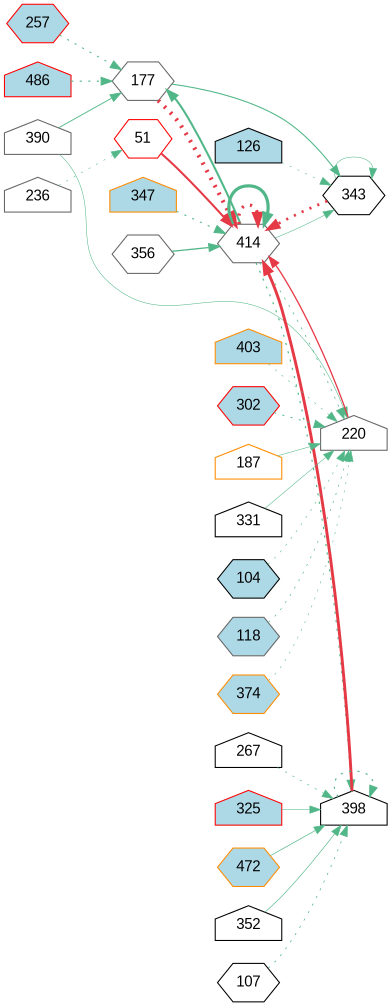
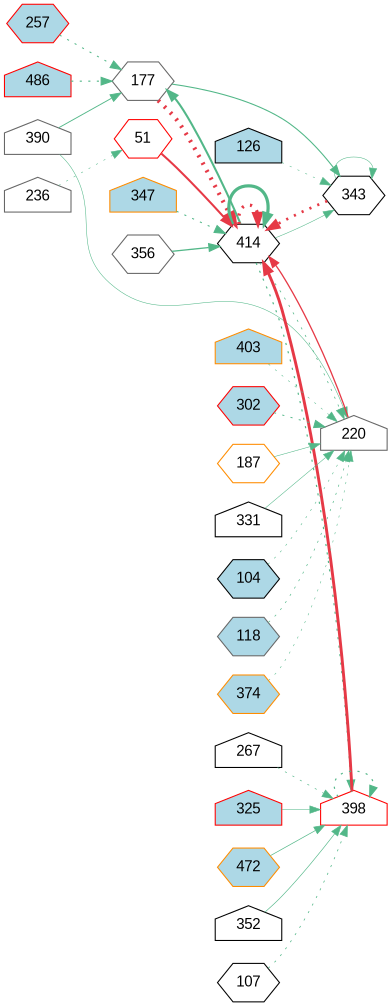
(248, 244) -> (248, 244)
(248, 464) -> (248, 464)
(354, 810) -> (354, 810)
